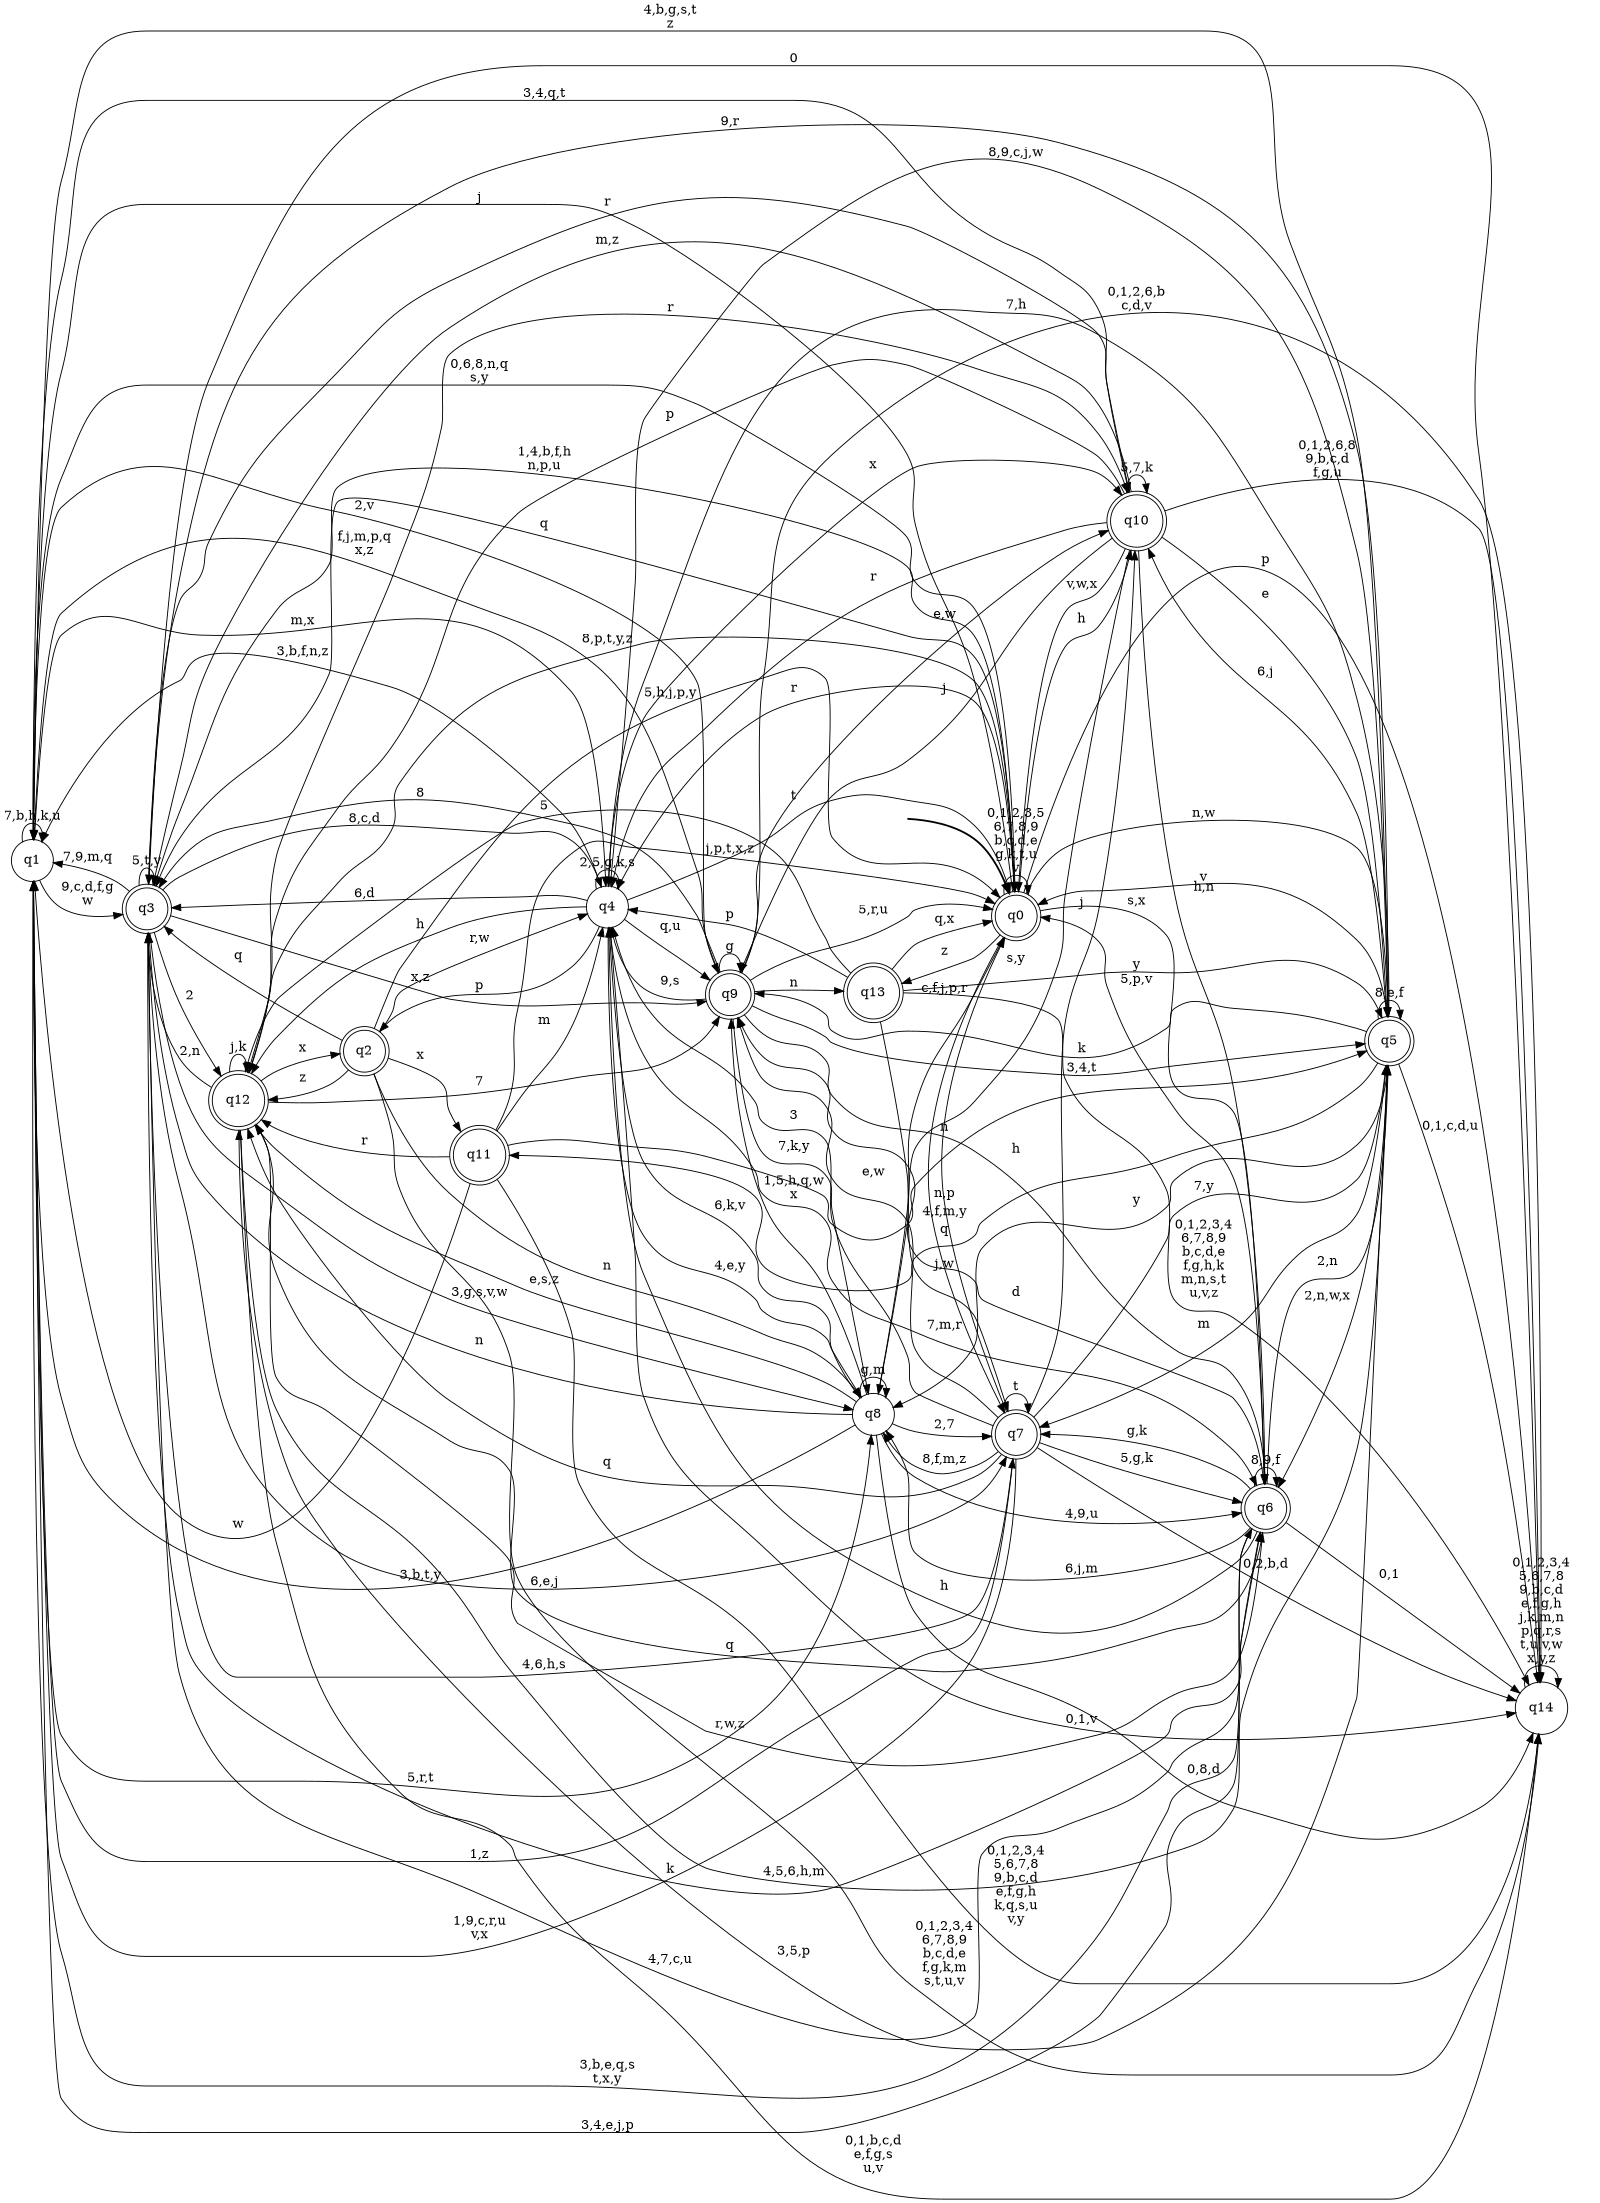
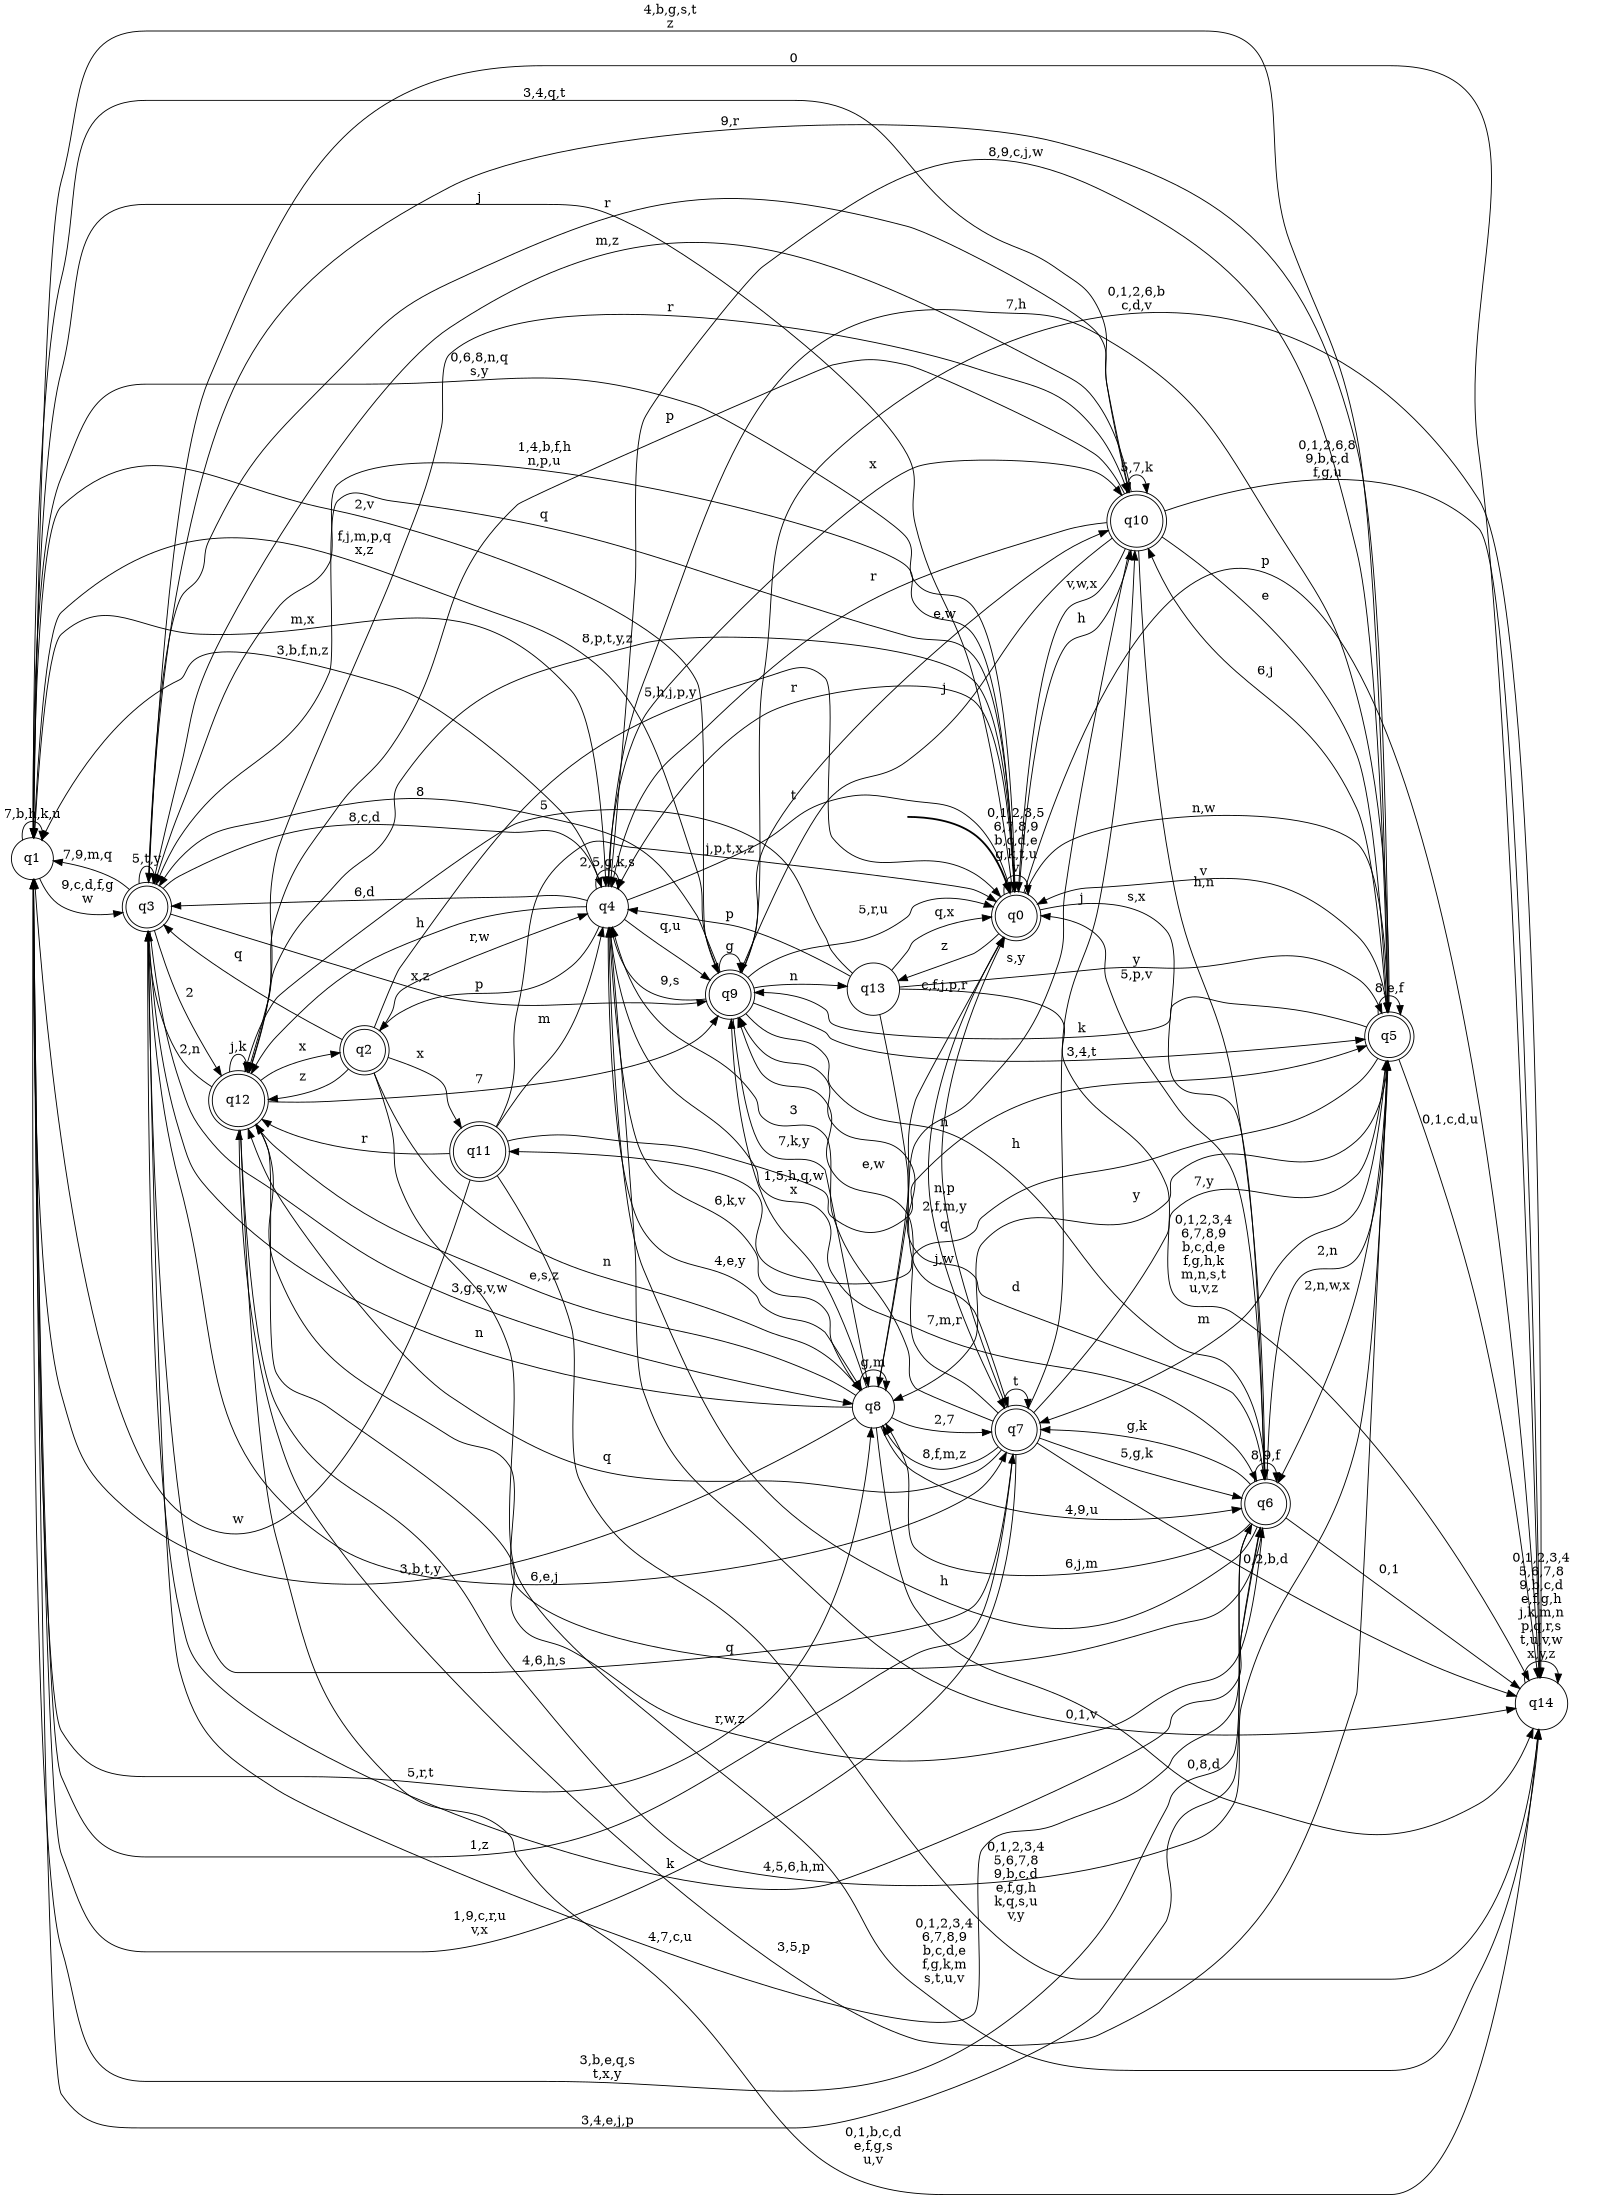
(873, 993) -> (873, 989)
(945, 1212) -> (945, 1207)
